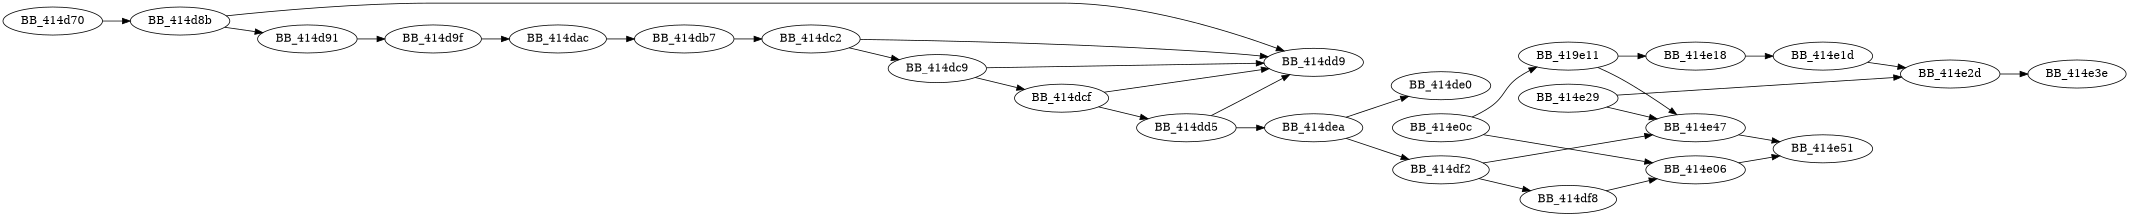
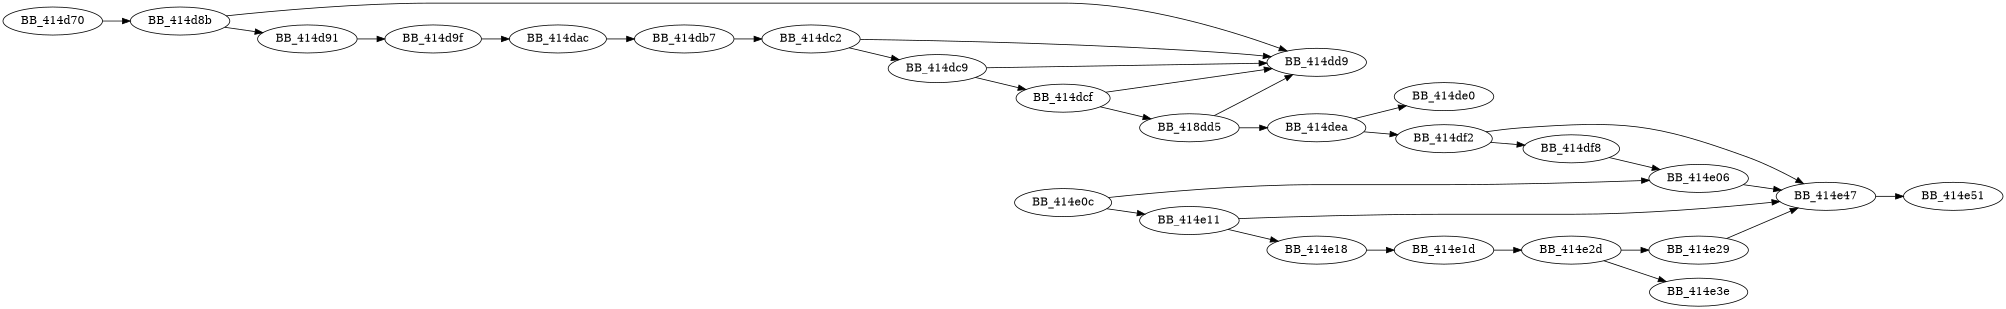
(1568, 56) -> (1189, 221)
(1755, 86) -> (1631, 250)
(1186, 128) -> (1189, 128)
(1755, 160) -> (1758, 187)
